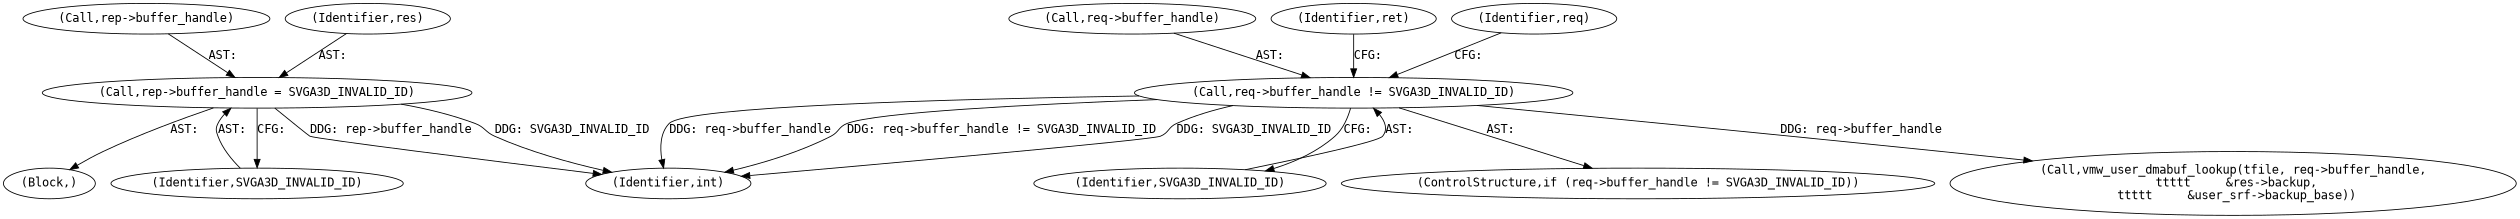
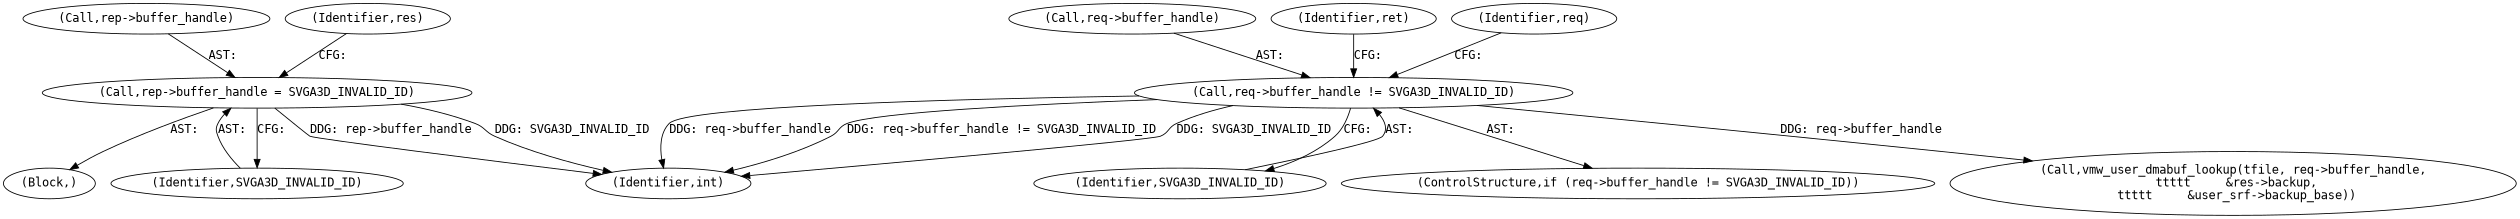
(336, 56) -> (336, 56)
